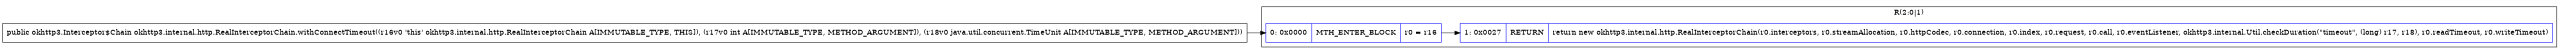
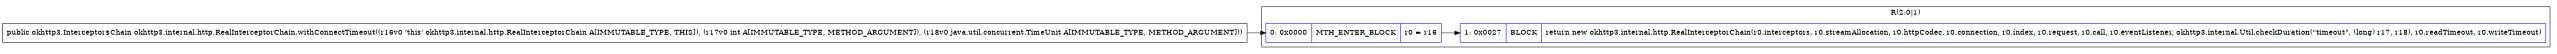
(1527, 33) -> (1524, 33)
